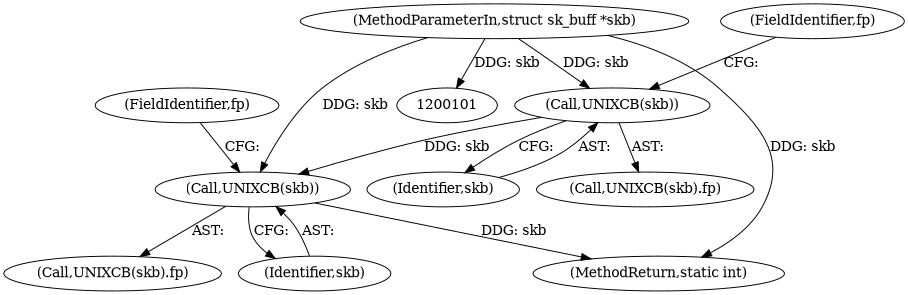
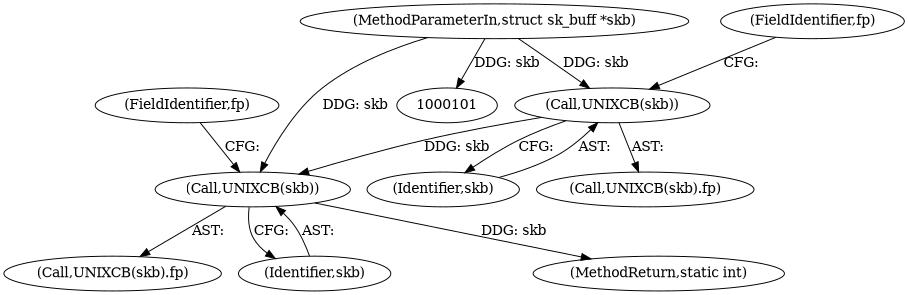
(447, 105) -> (447, 105)
(749, 118) -> none
